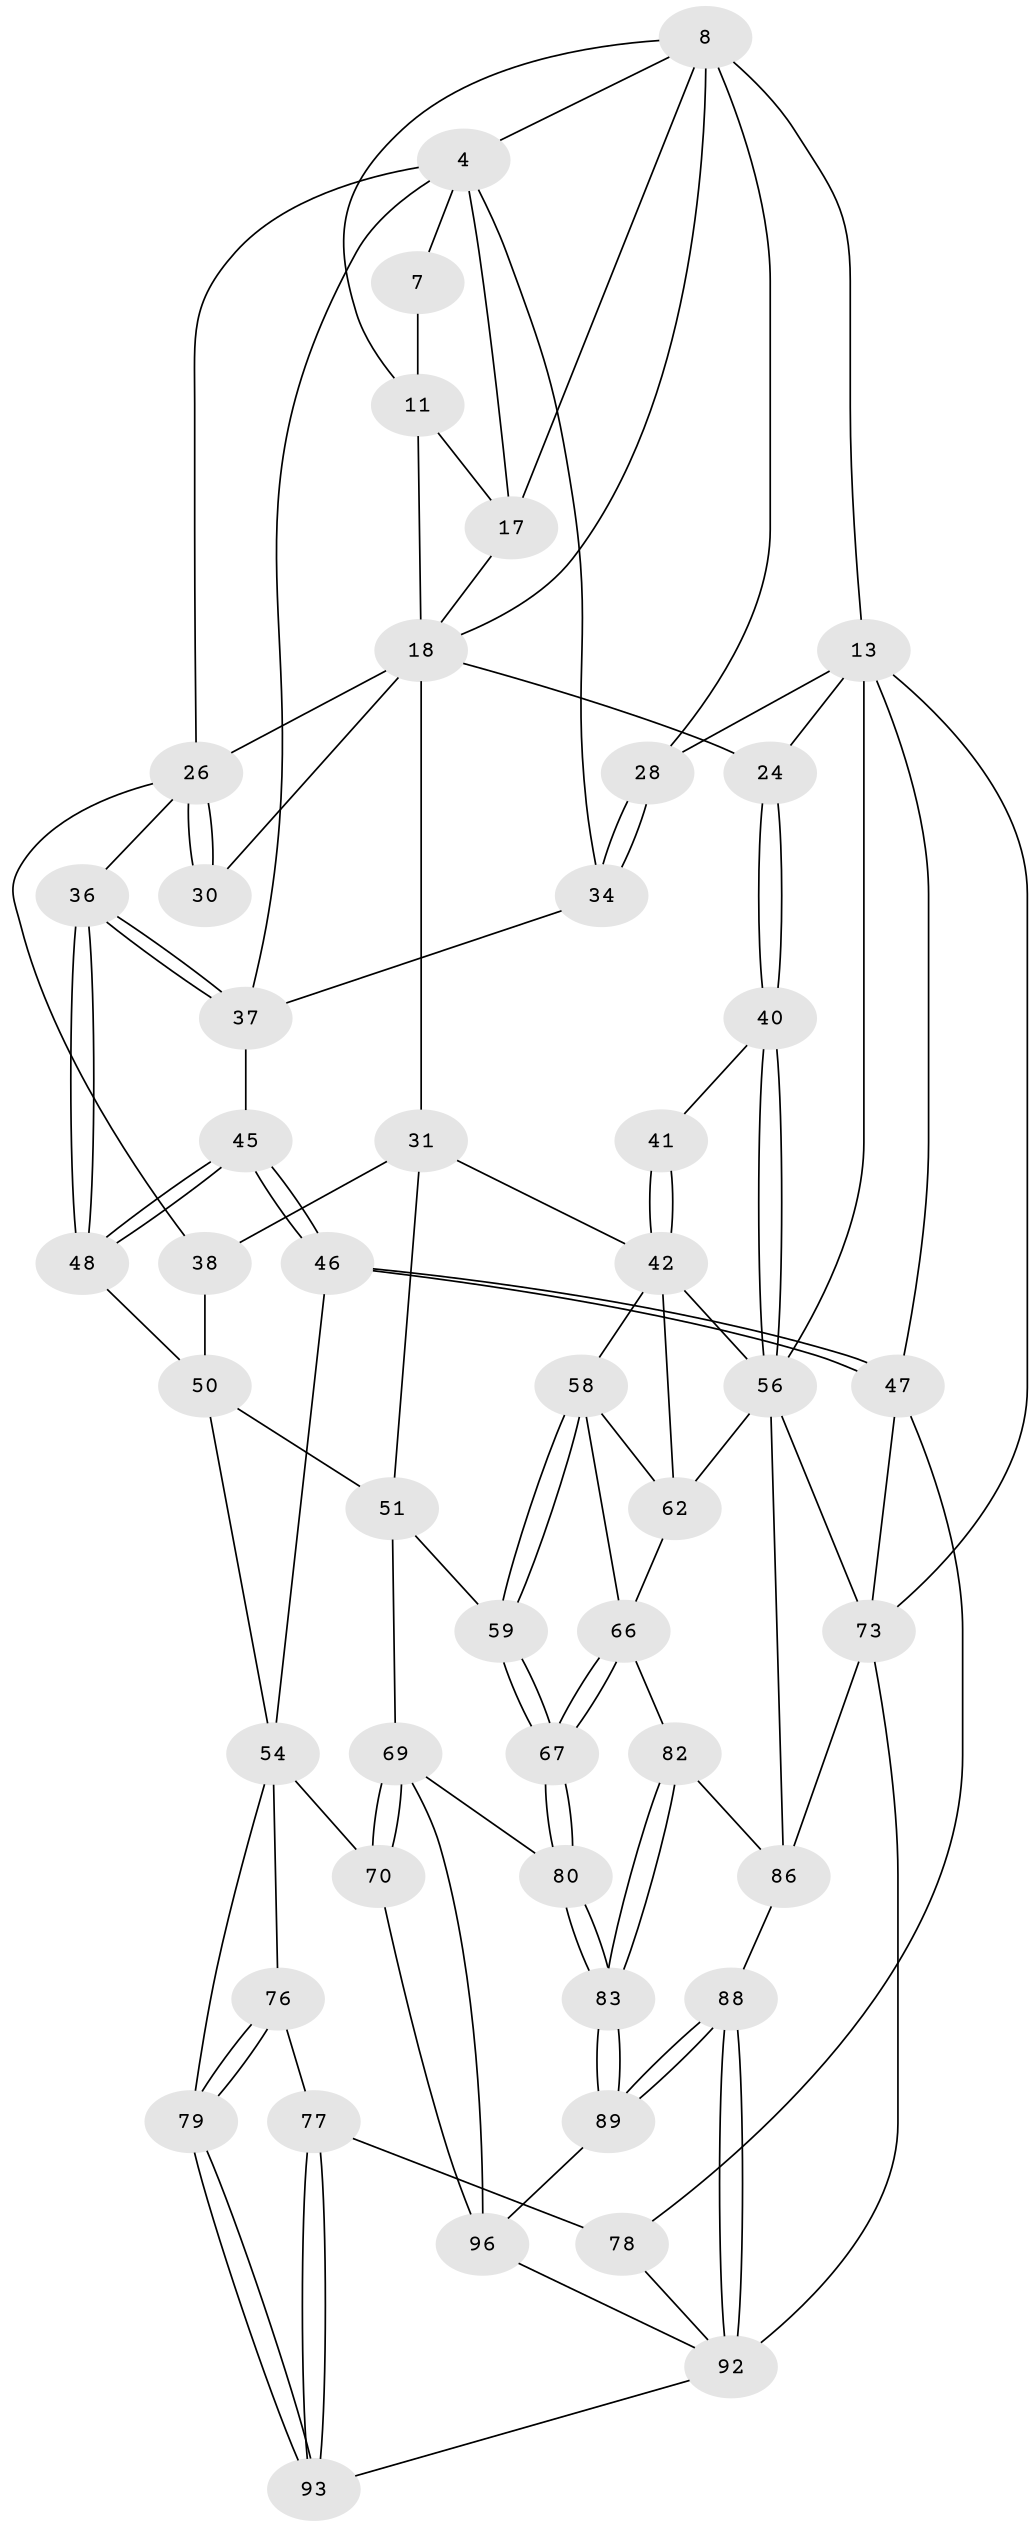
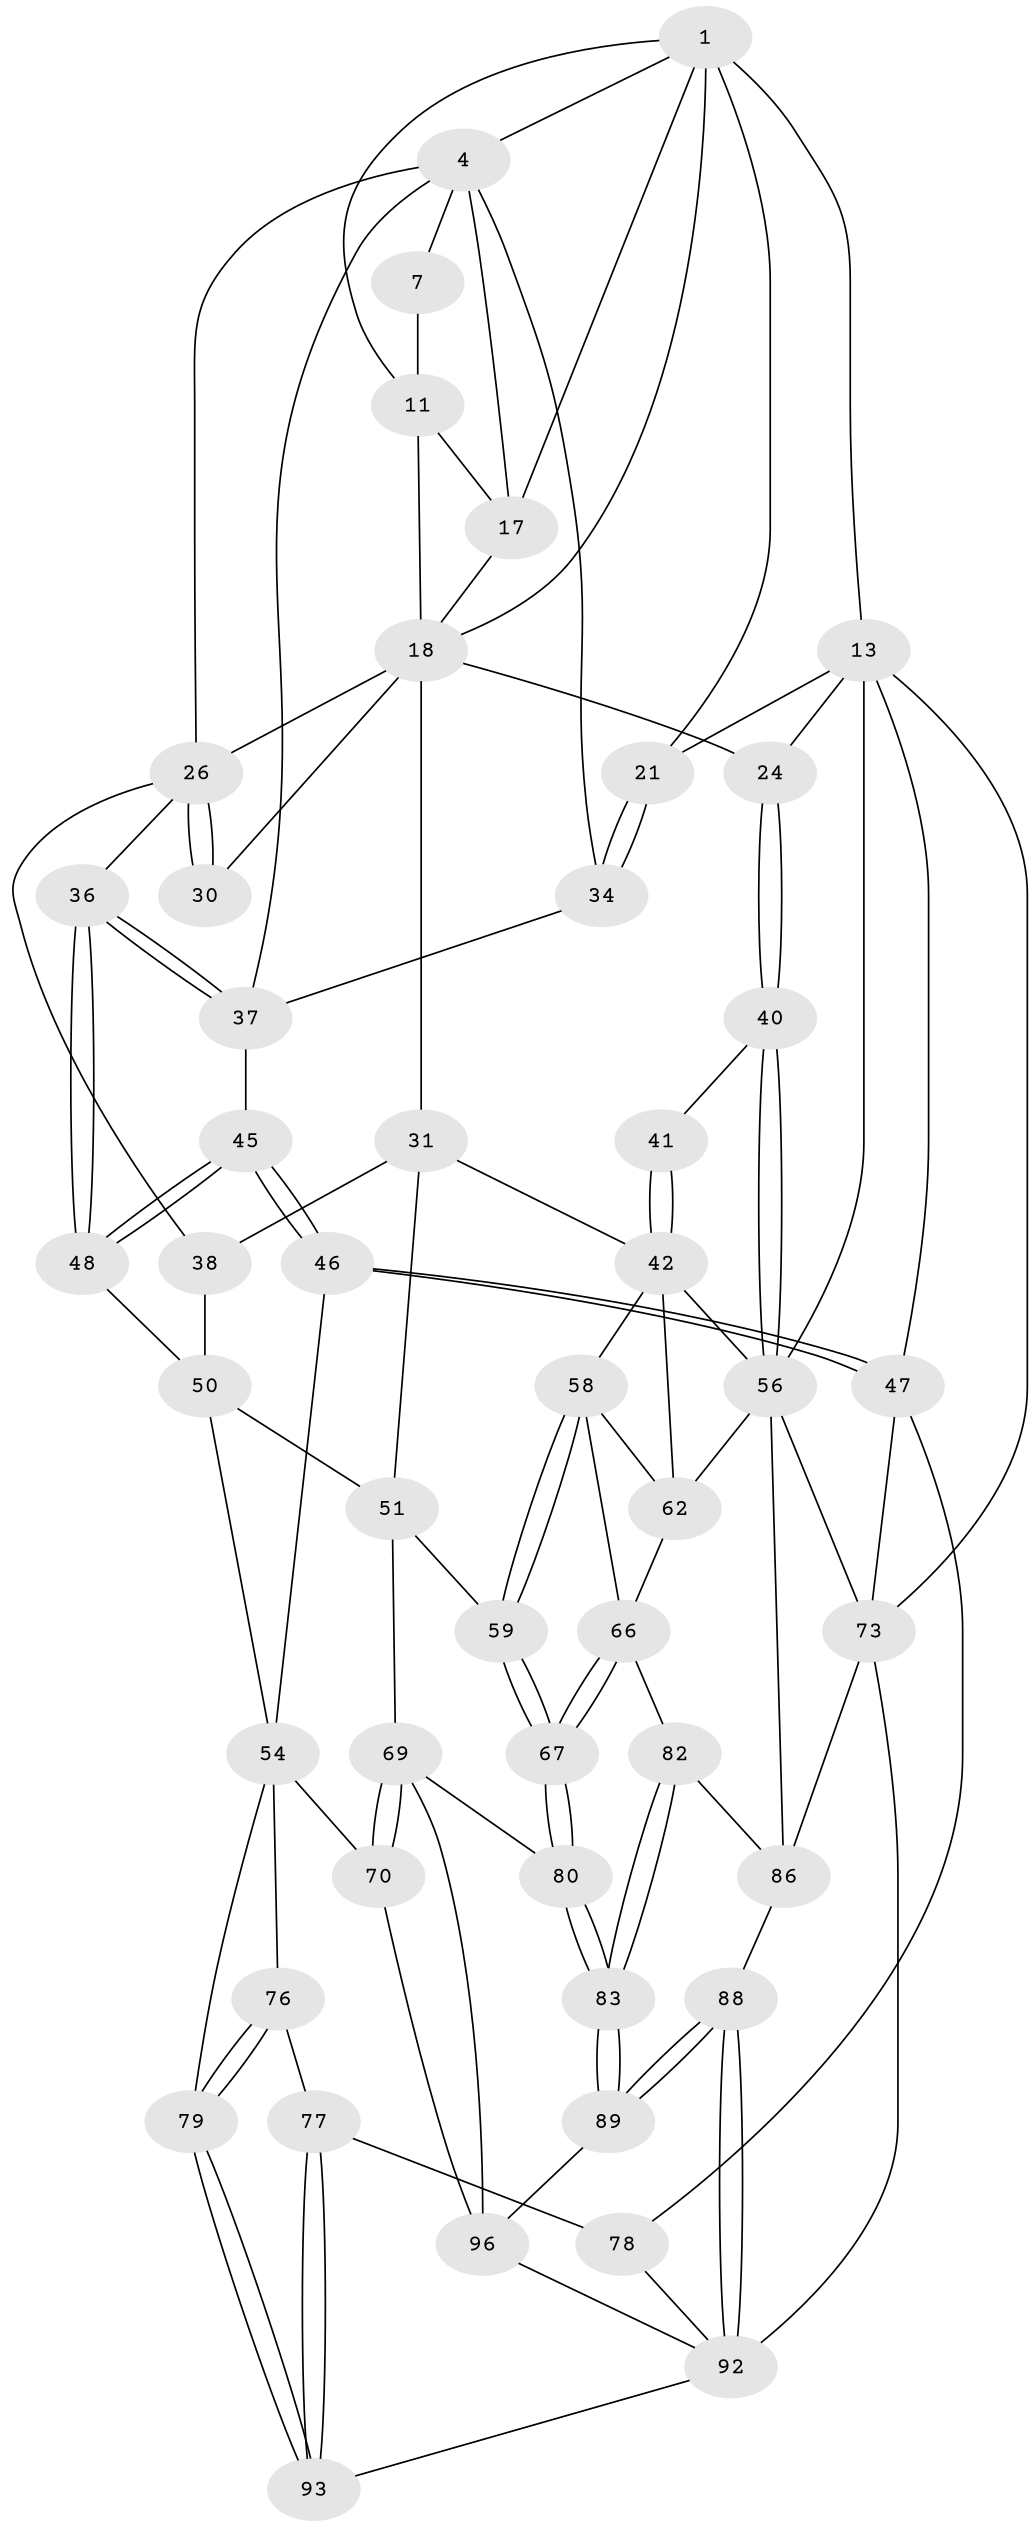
(706, 37) -> (706, 37)
(648, 773) -> (648, 773)
